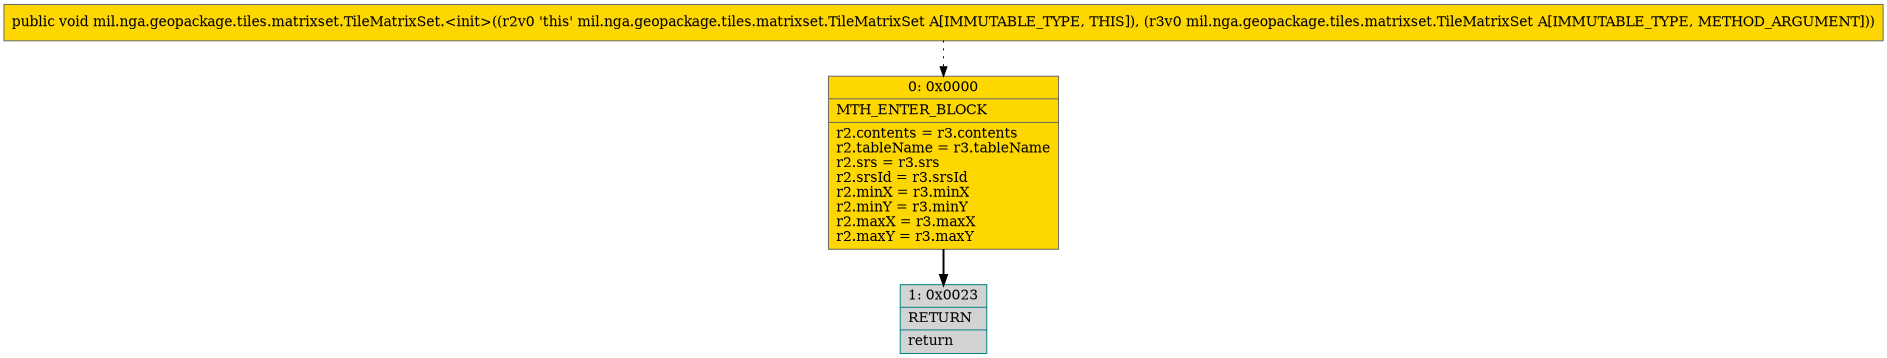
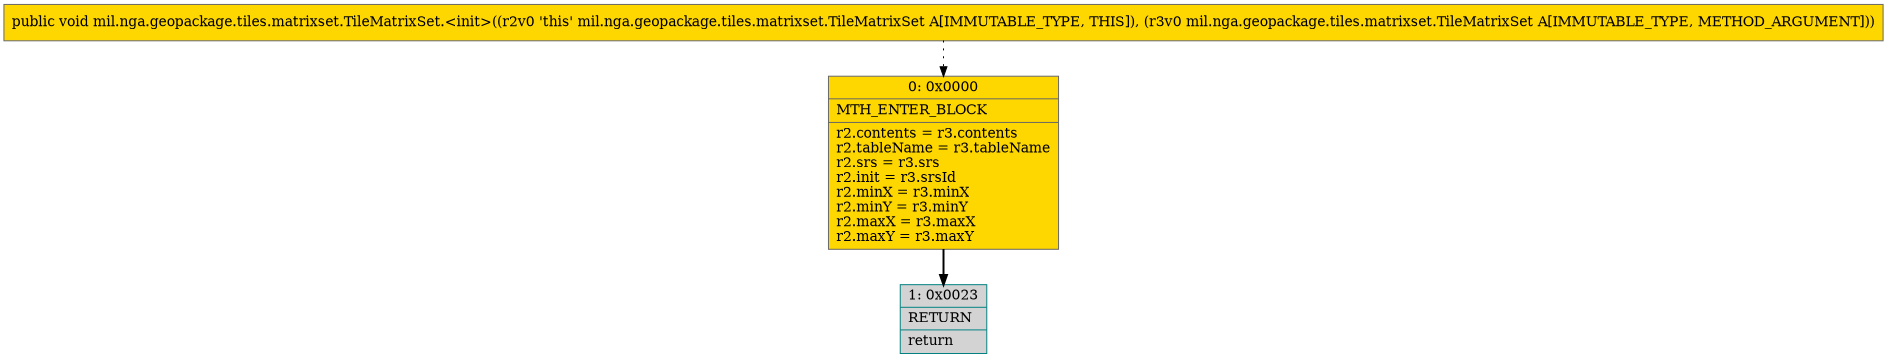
(902, 178) -> (896, 178)
